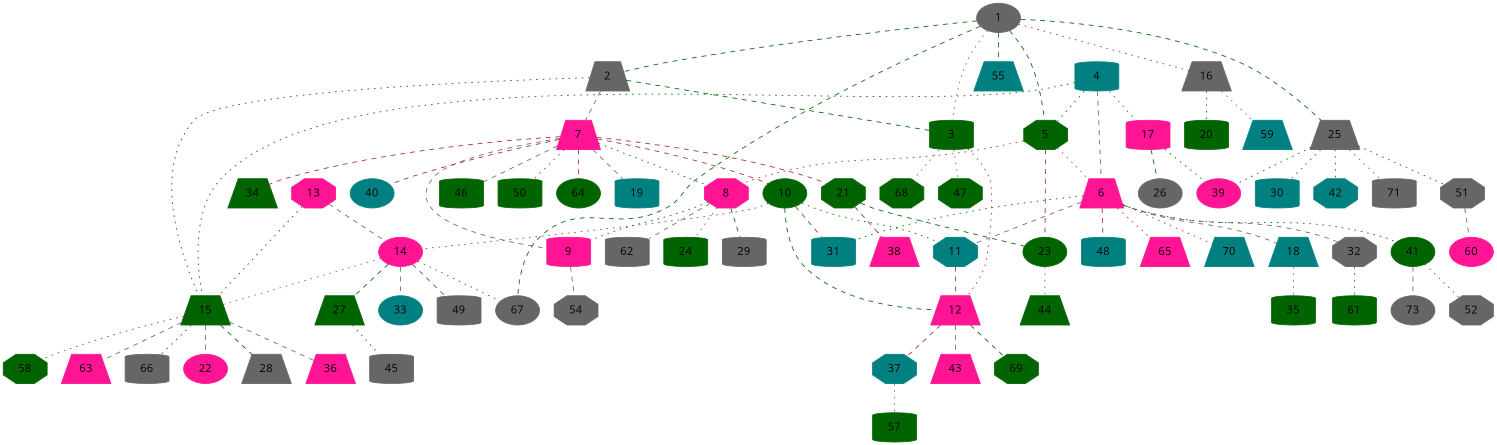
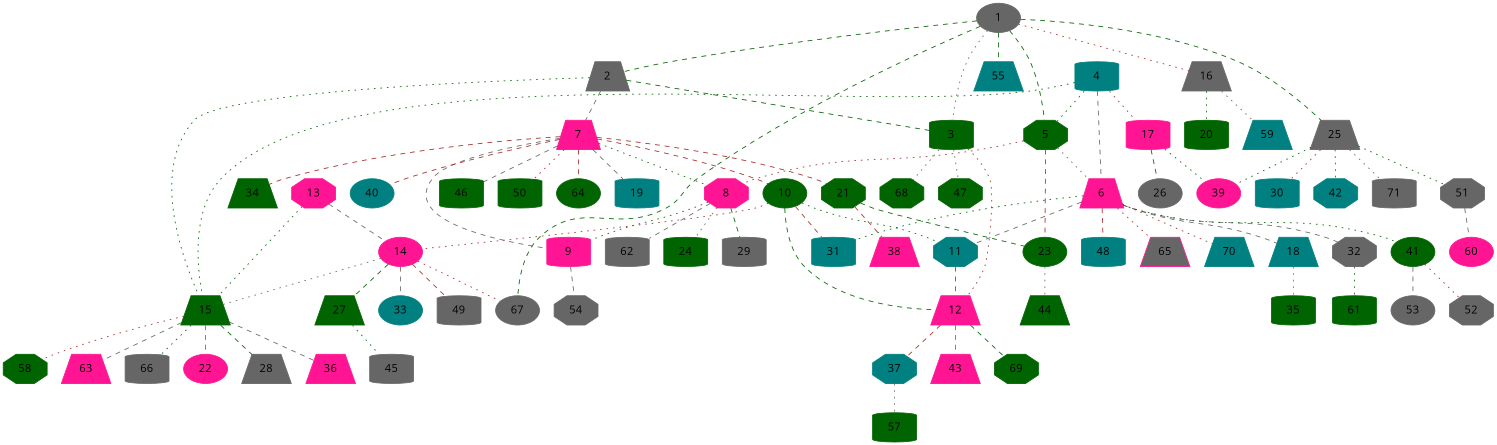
(1165, 252) -> (1165, 252)
(1413, 310) -> (1413, 310)
